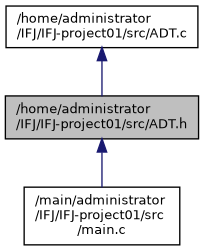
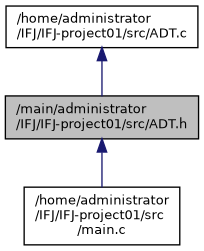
(102, 117) -> (102, 117)
(102, 216) -> (102, 216)
